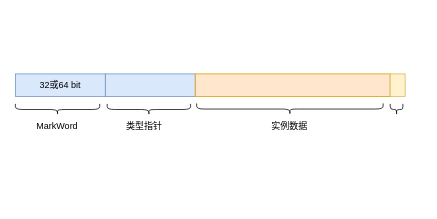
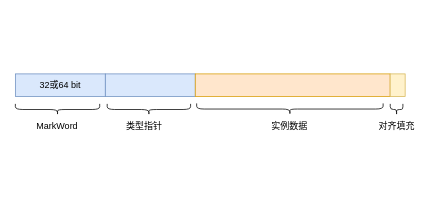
none -> (397, 126)
